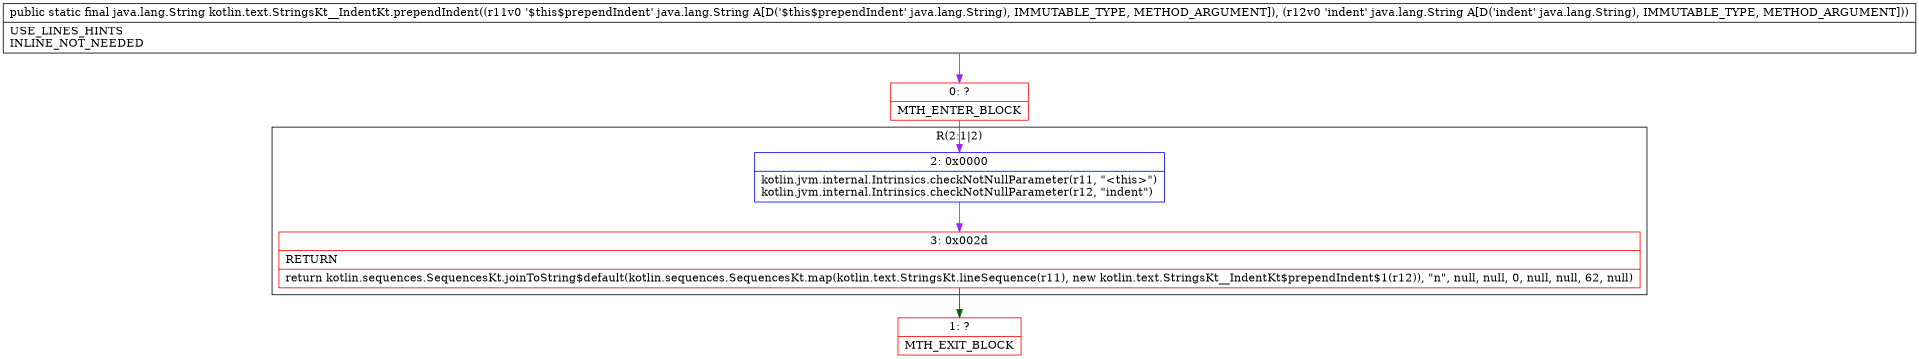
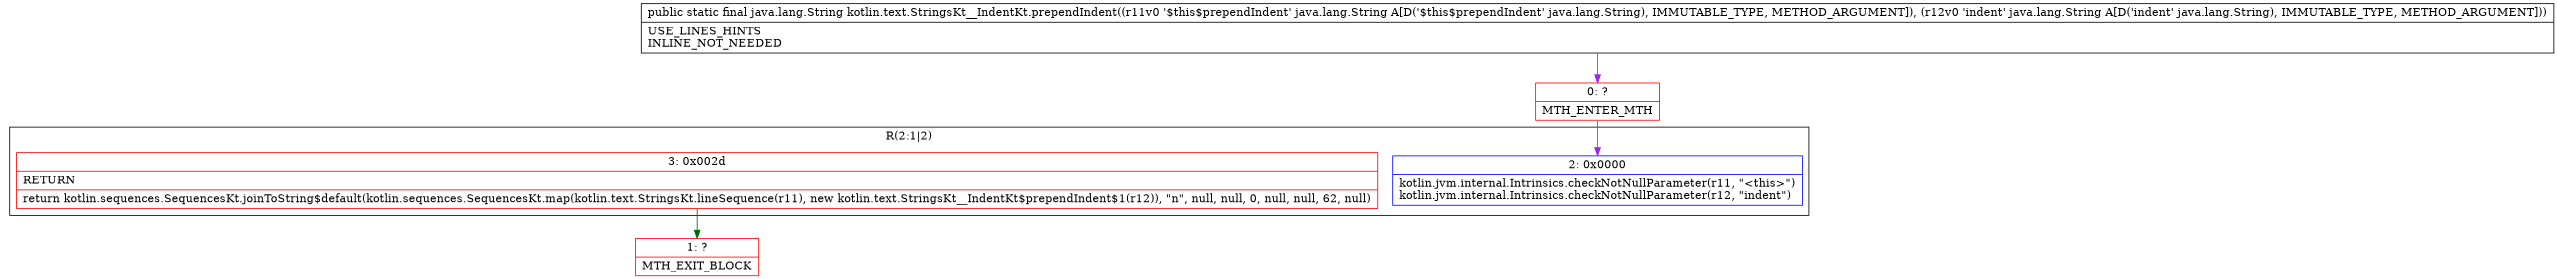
(960, 111) -> (1598, 111)
(960, 213) -> none
